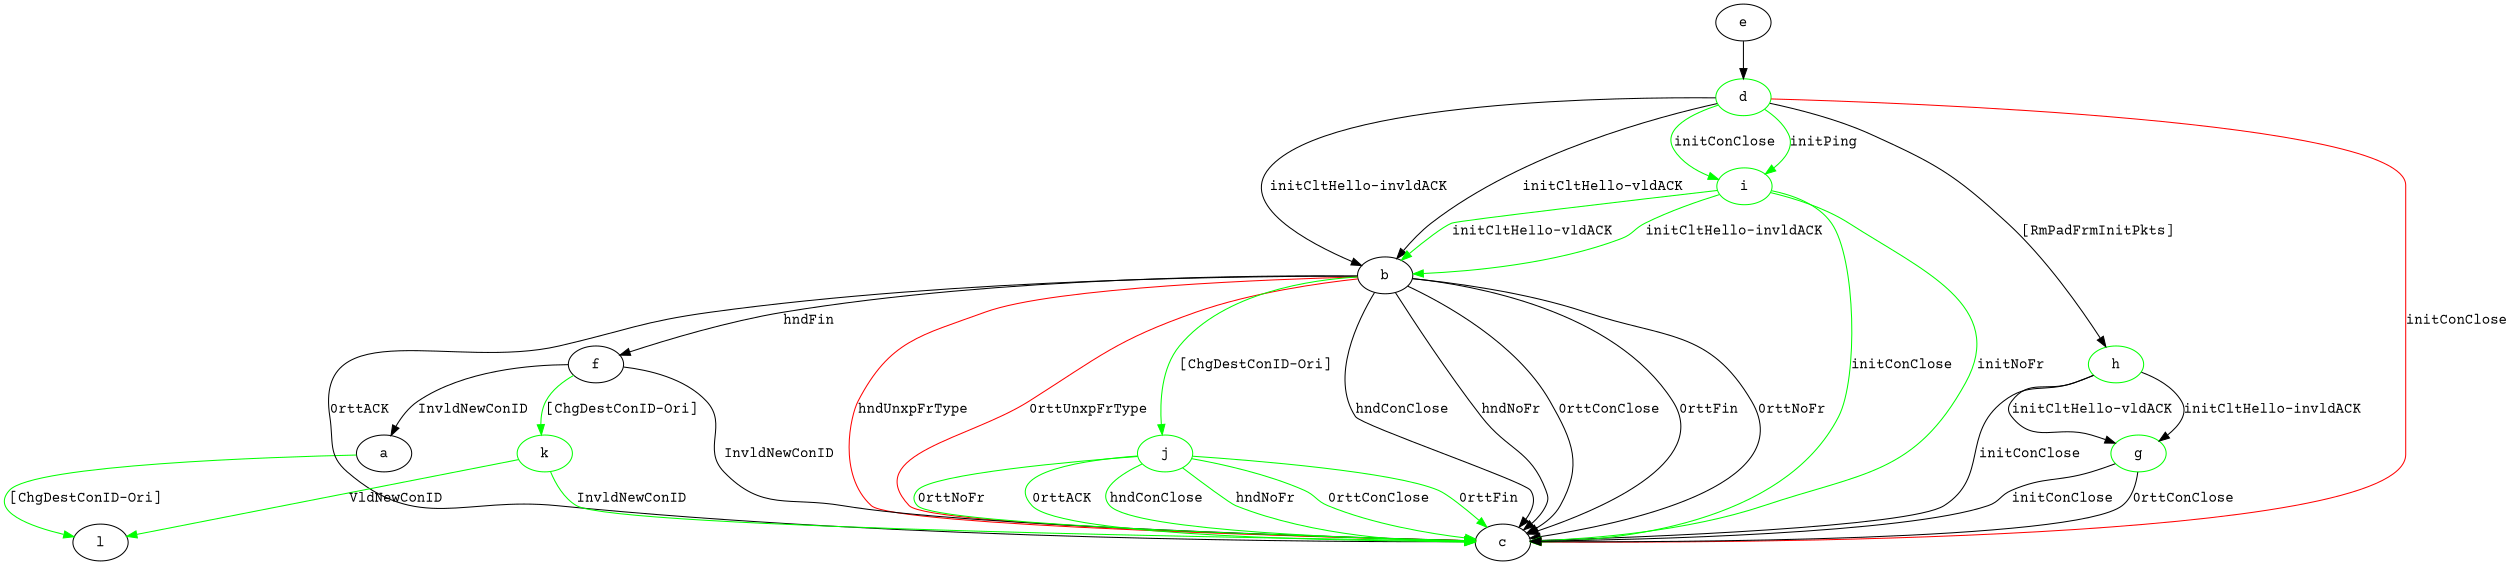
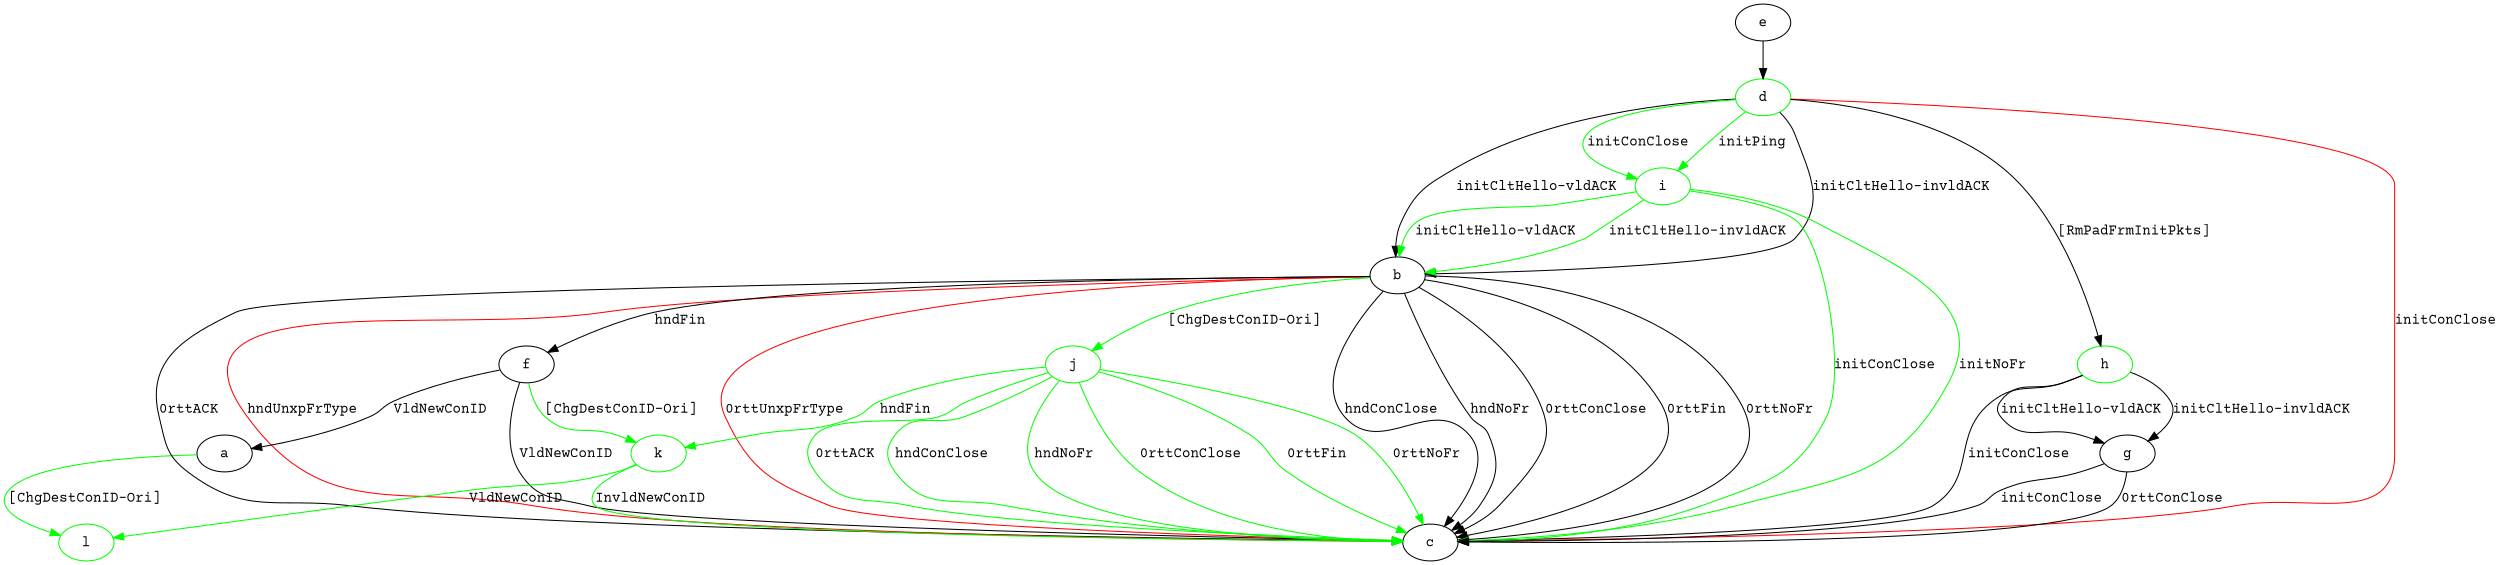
none -> (870, 407)
(477, 409) -> (445, 409)
(783, 453) -> (571, 453)
(2139, 453) -> (2127, 453)
(101, 543) -> (86, 543)
